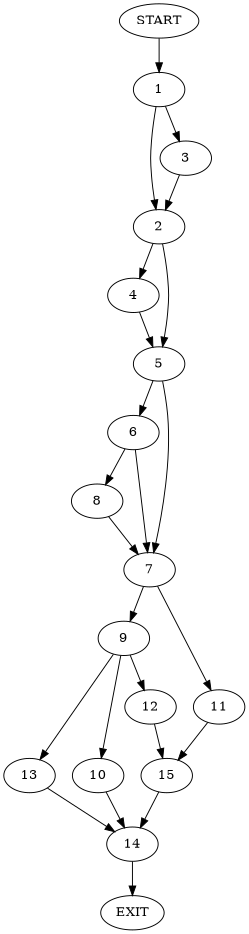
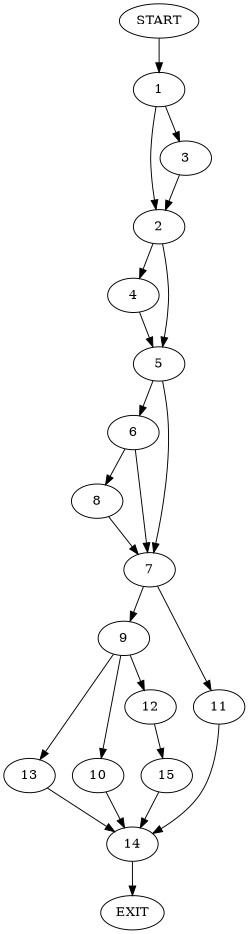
(196, 737) -> (205, 785)
